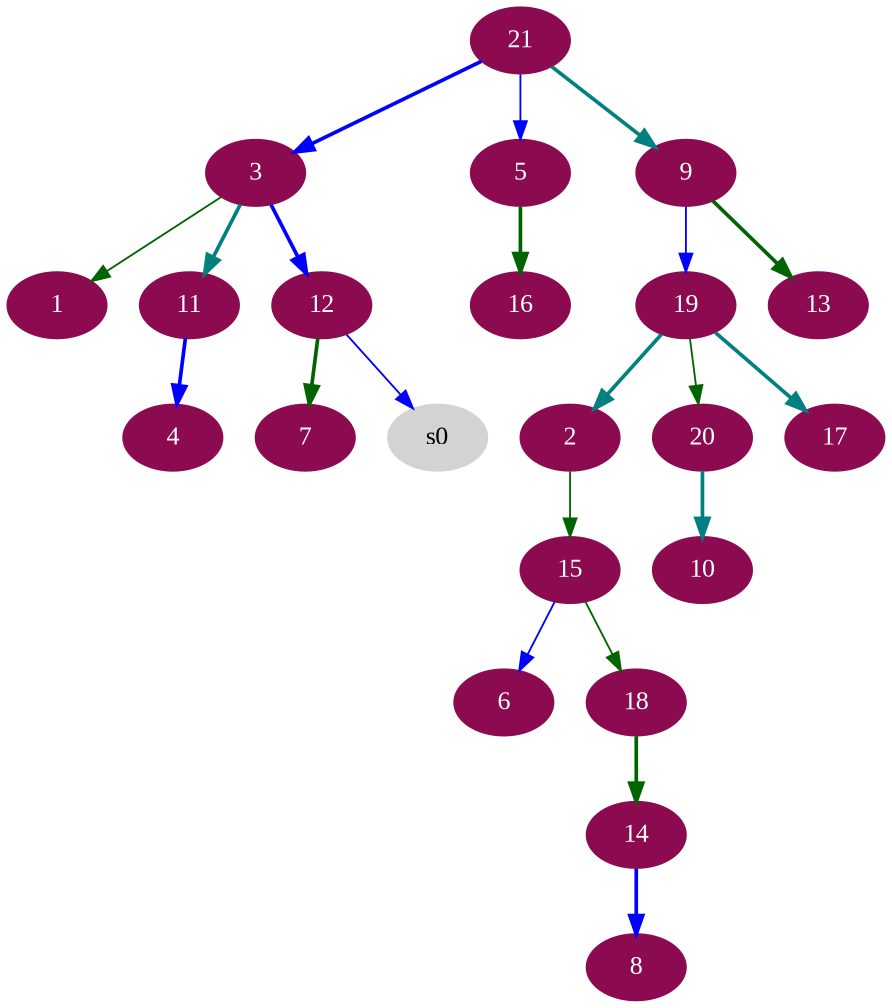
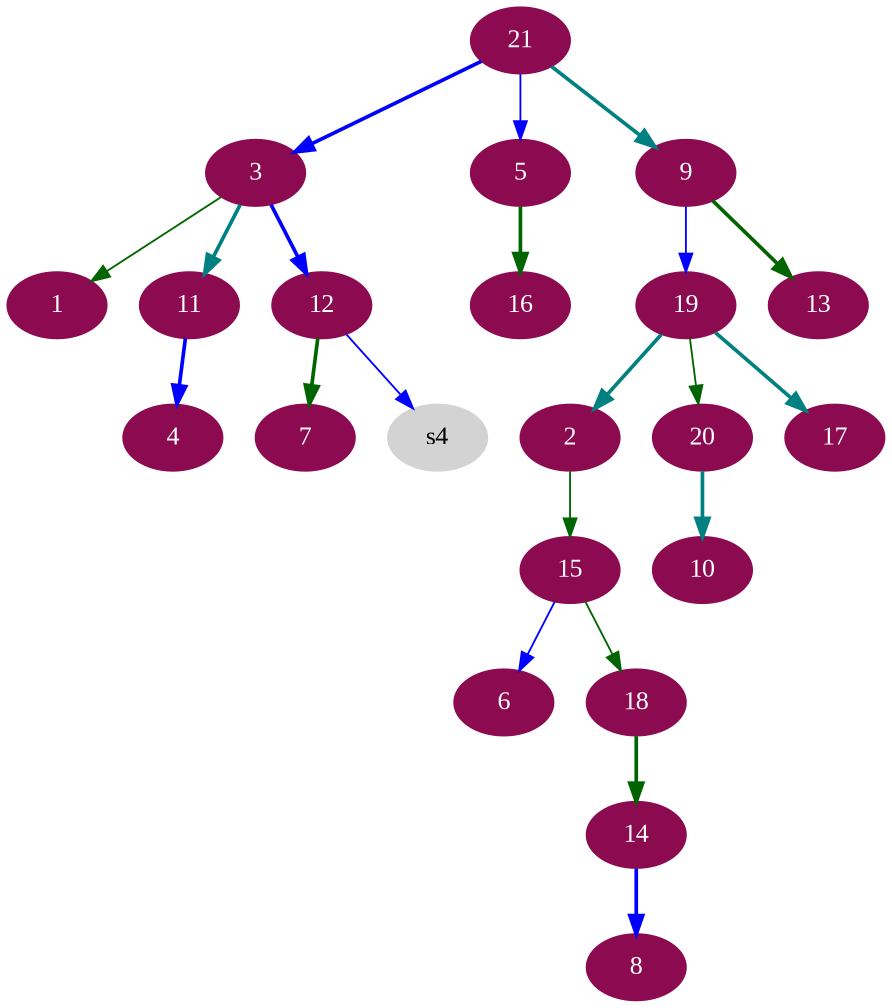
(438, 438) -> (438, 438)
